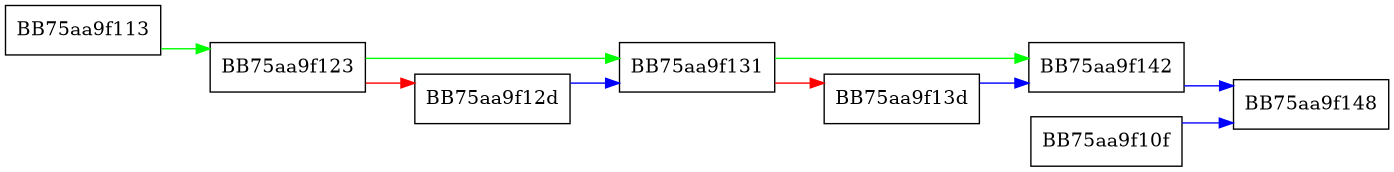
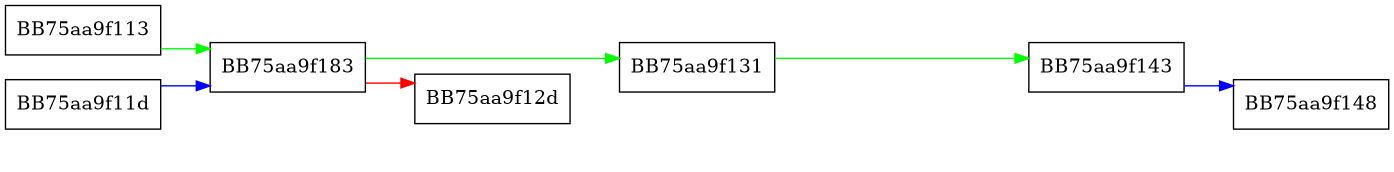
(288, 67) -> (288, 67)
(1106, 67) -> (1106, 67)
(588, 83) -> none
(902, 99) -> none
none -> (83, 104)
(1106, 141) -> none
